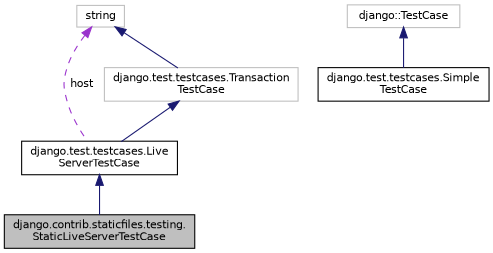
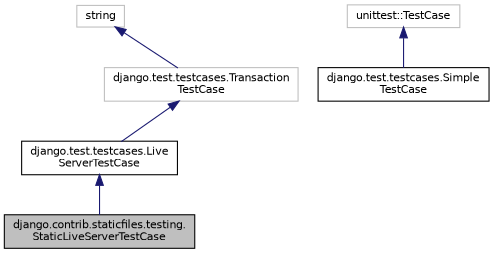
(404, 16) -> (404, 16)
(64, 88) -> none
